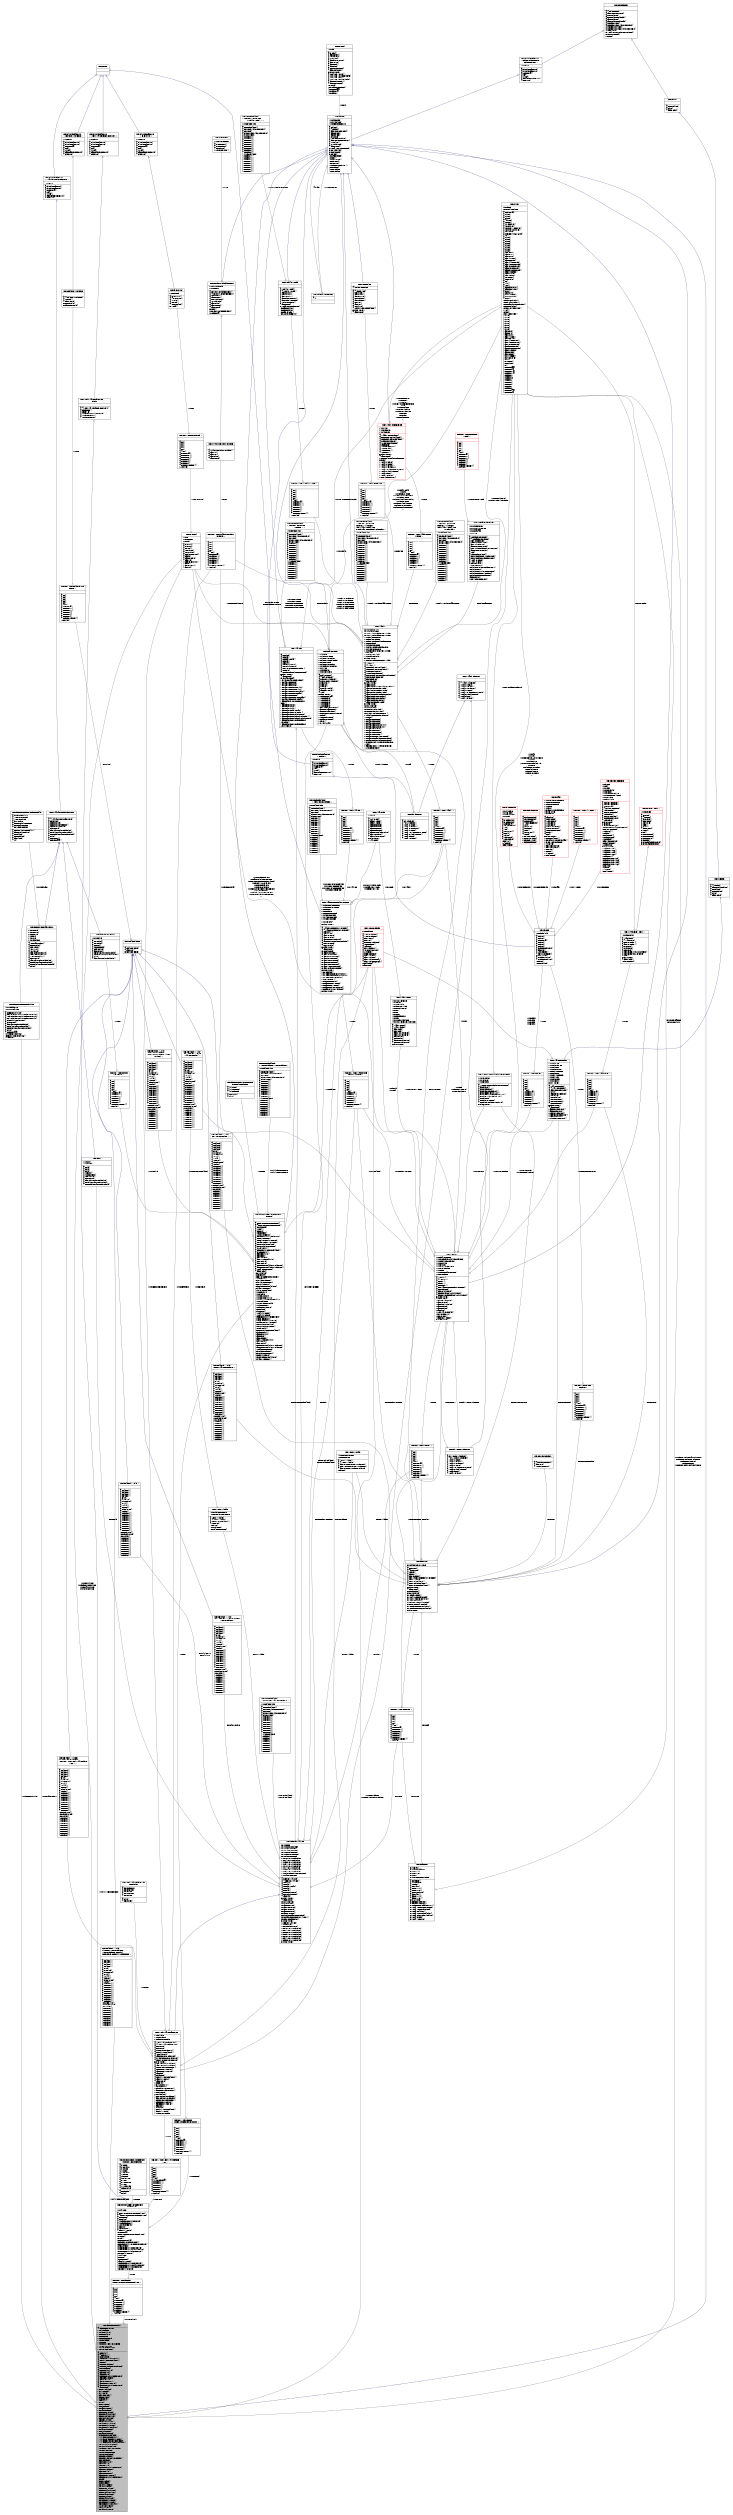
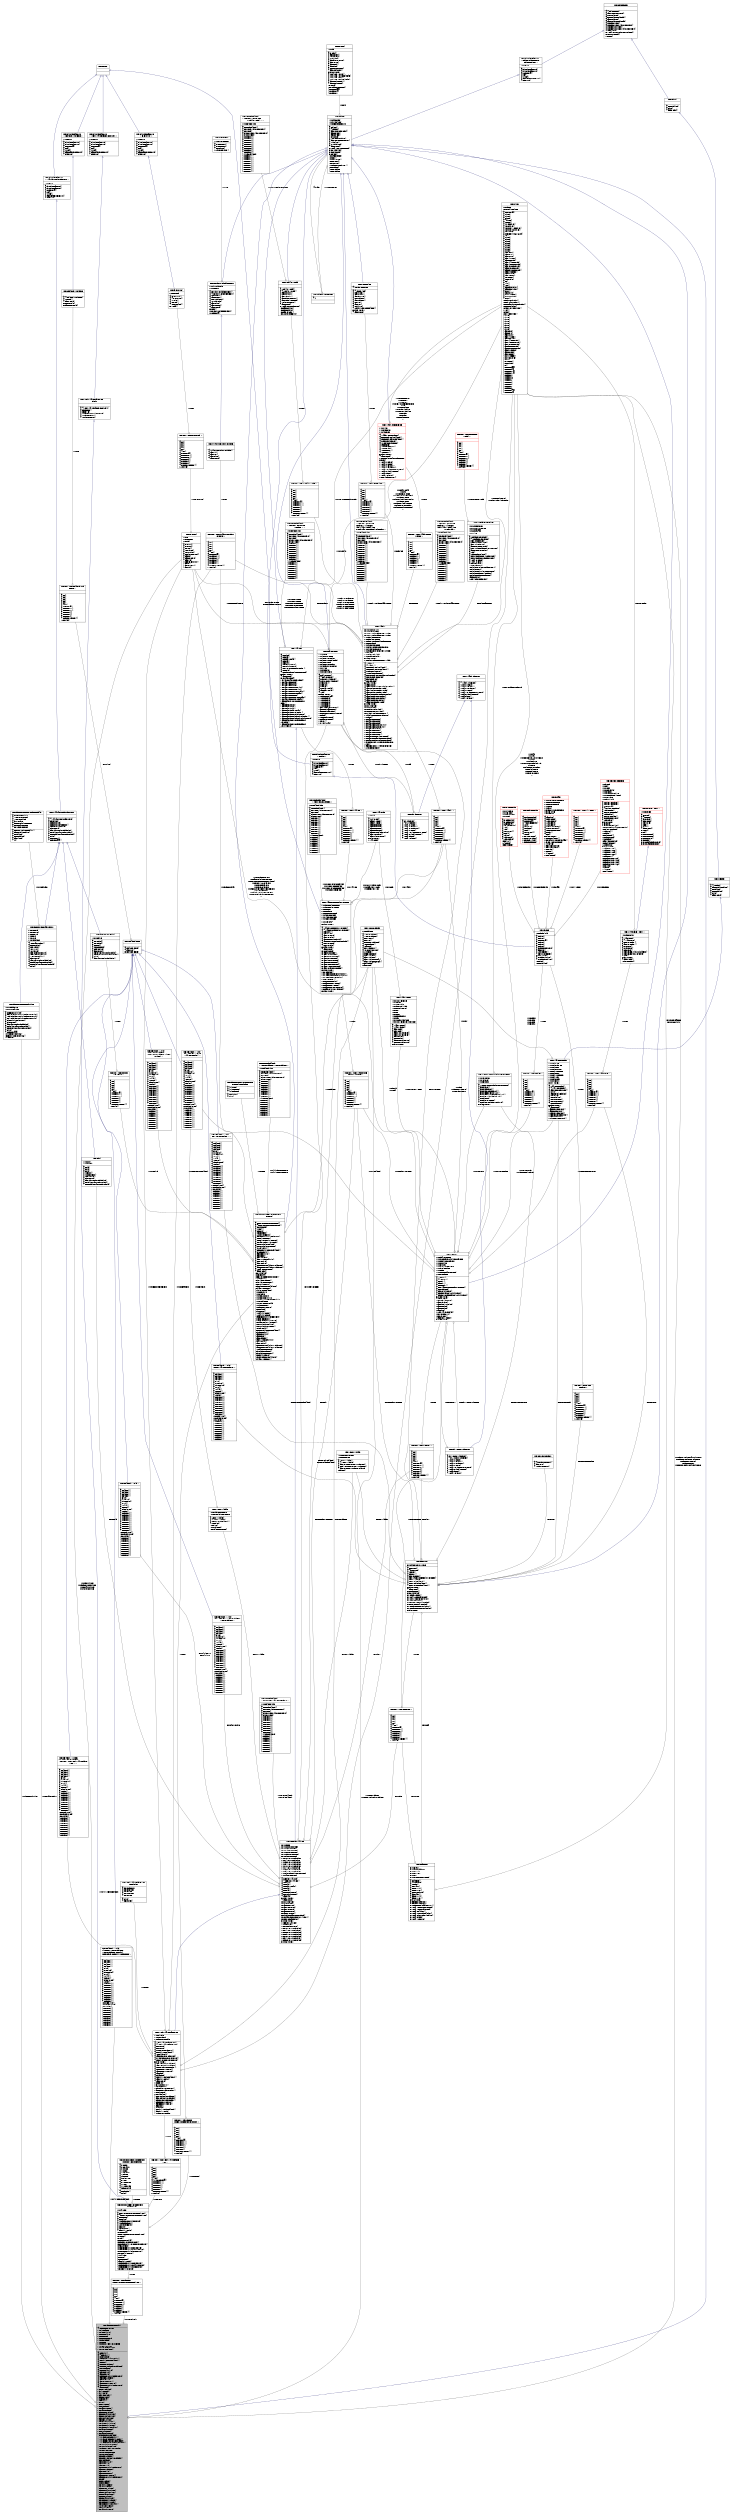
(372, 947) -> (372, 947)
